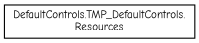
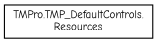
(100, 22) -> (79, 22)
